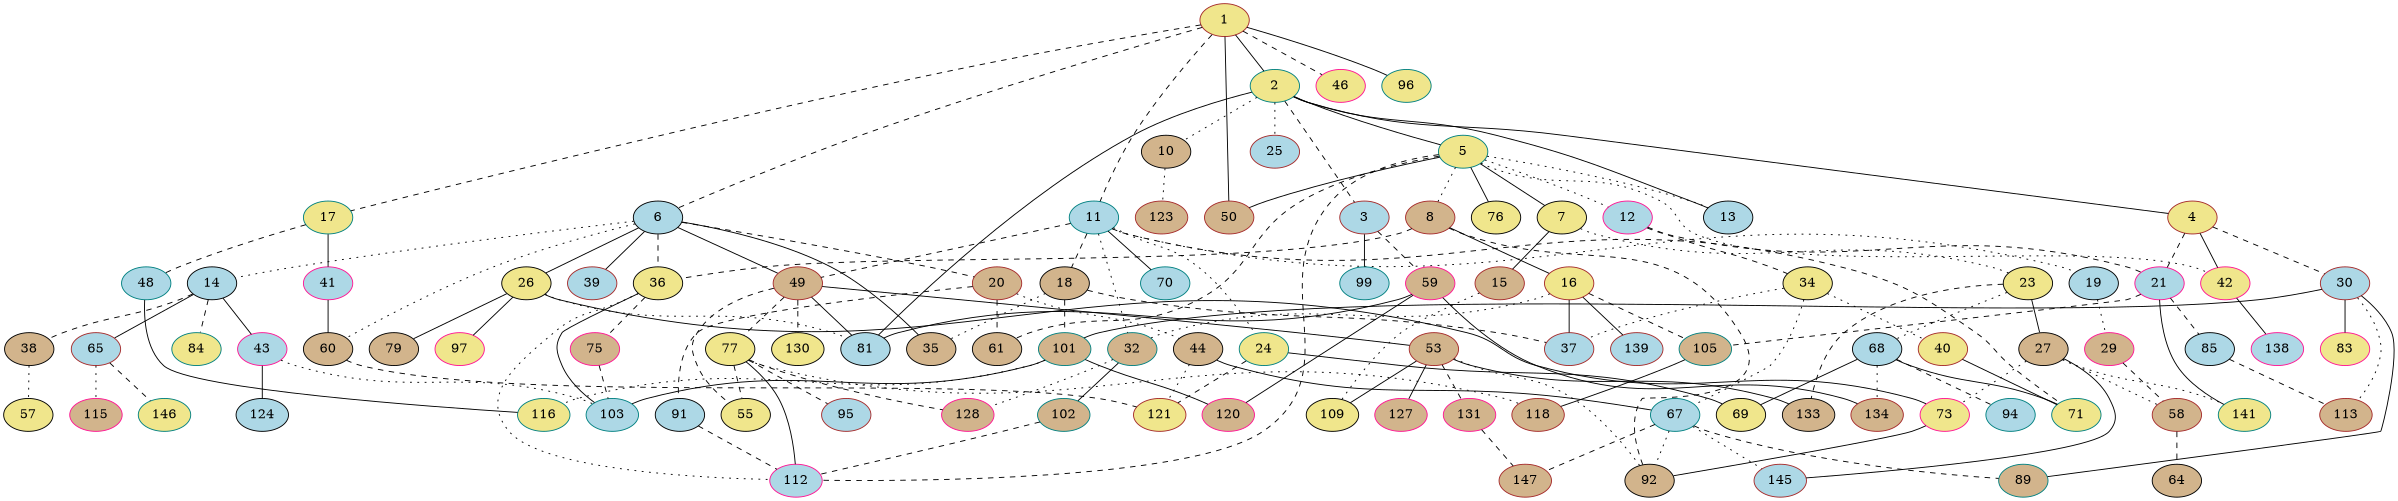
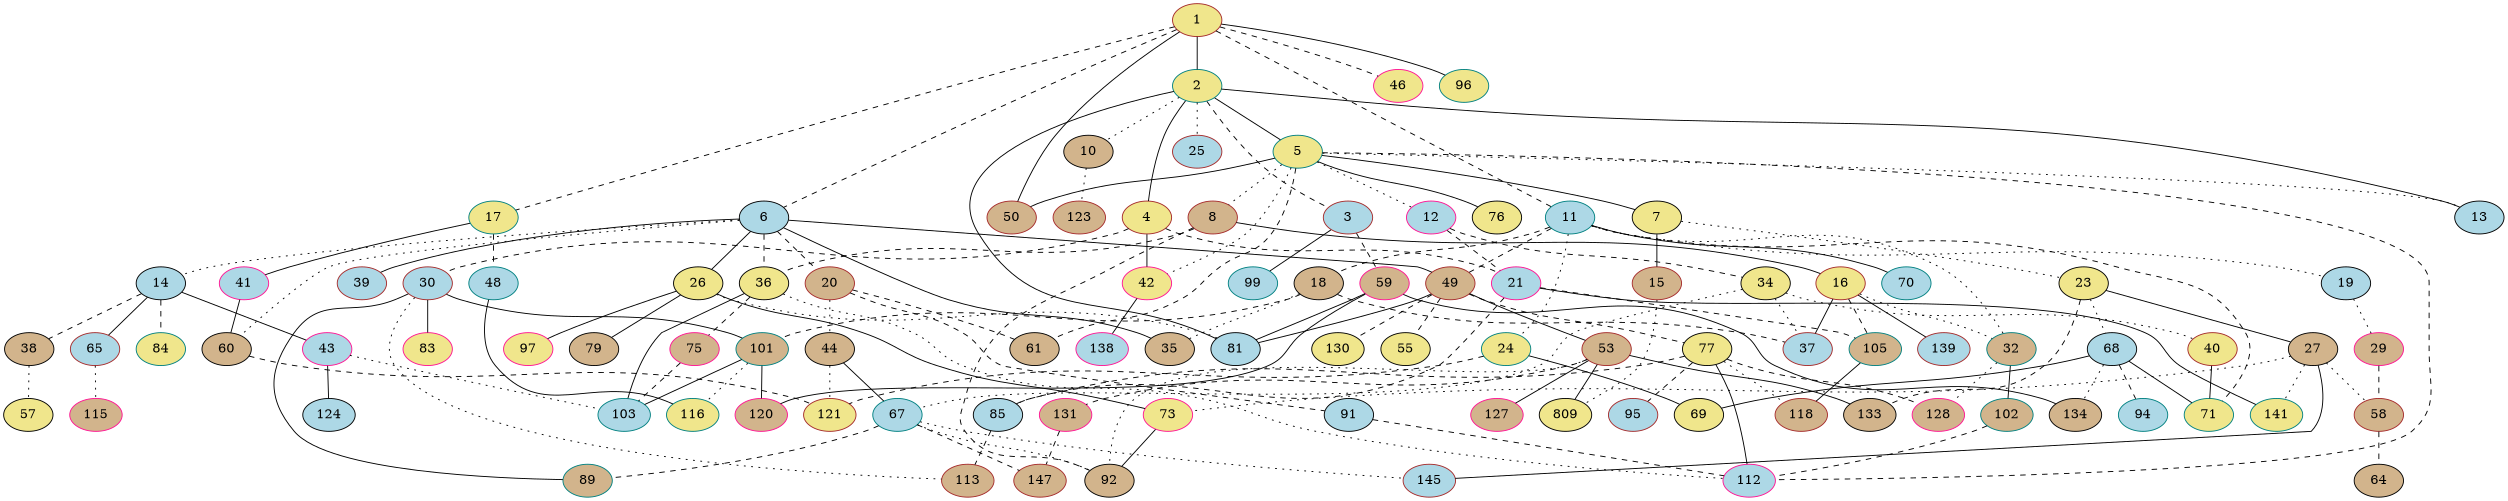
(738, 382) -> (1434, 376)
(164, 415) -> none
(1332, 415) -> (1565, 415)
(1877, 415) -> (2075, 415)
